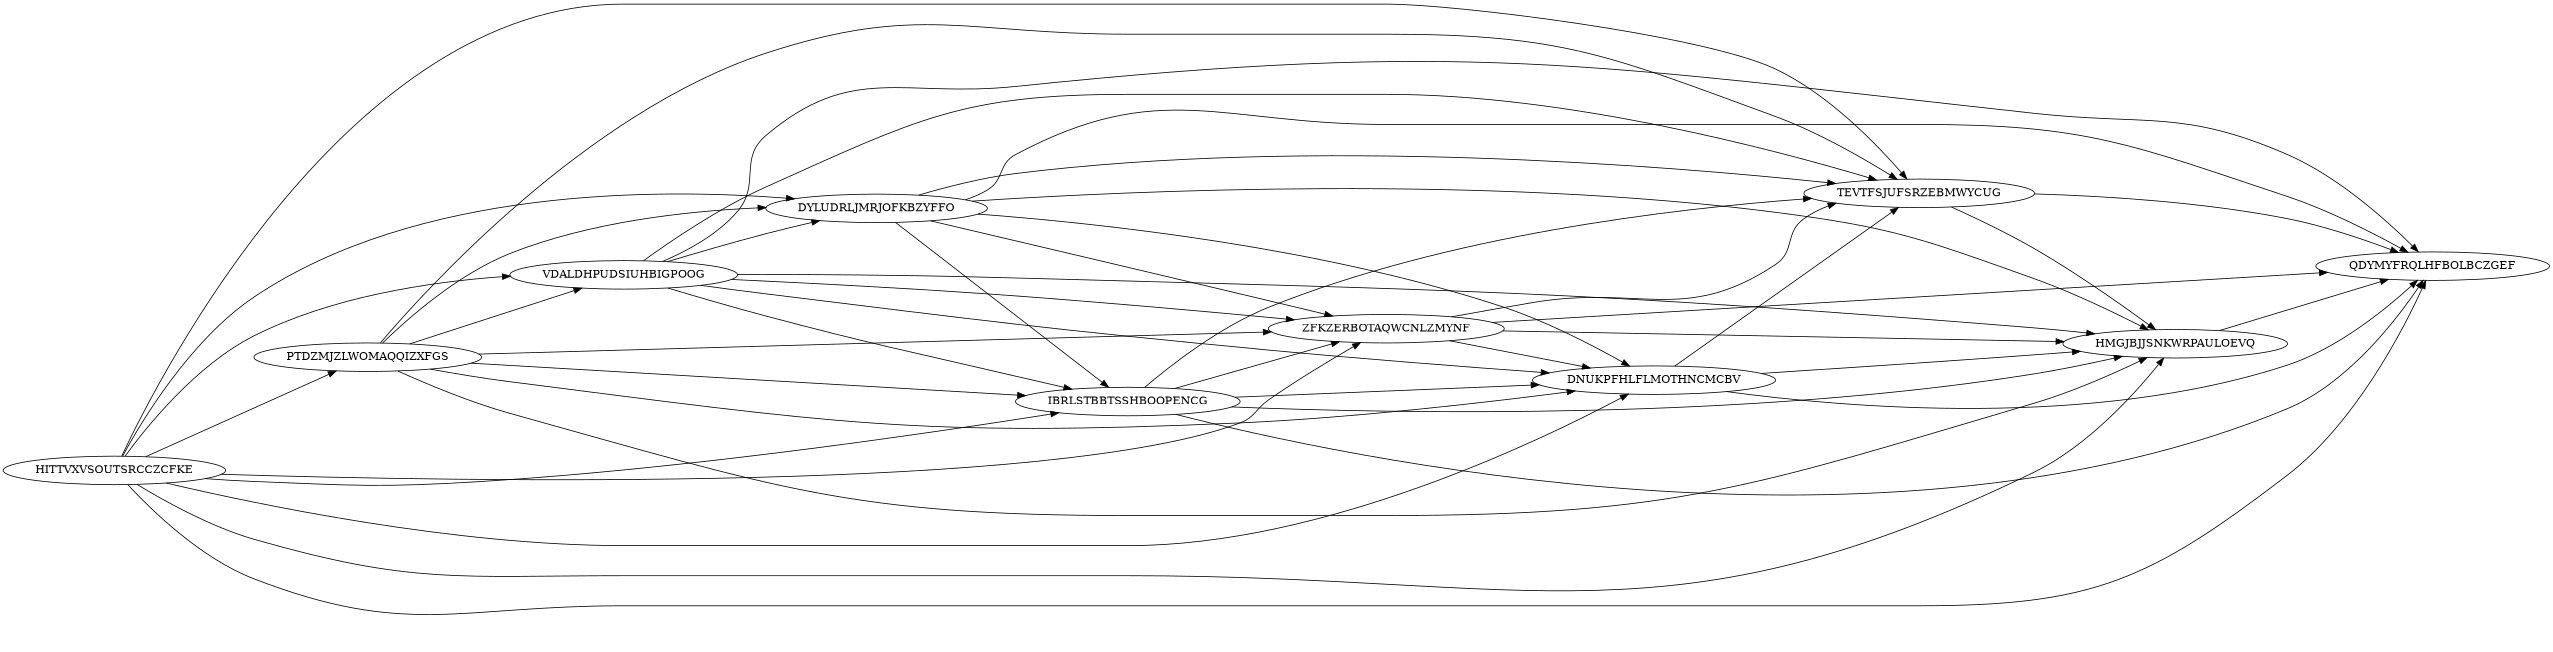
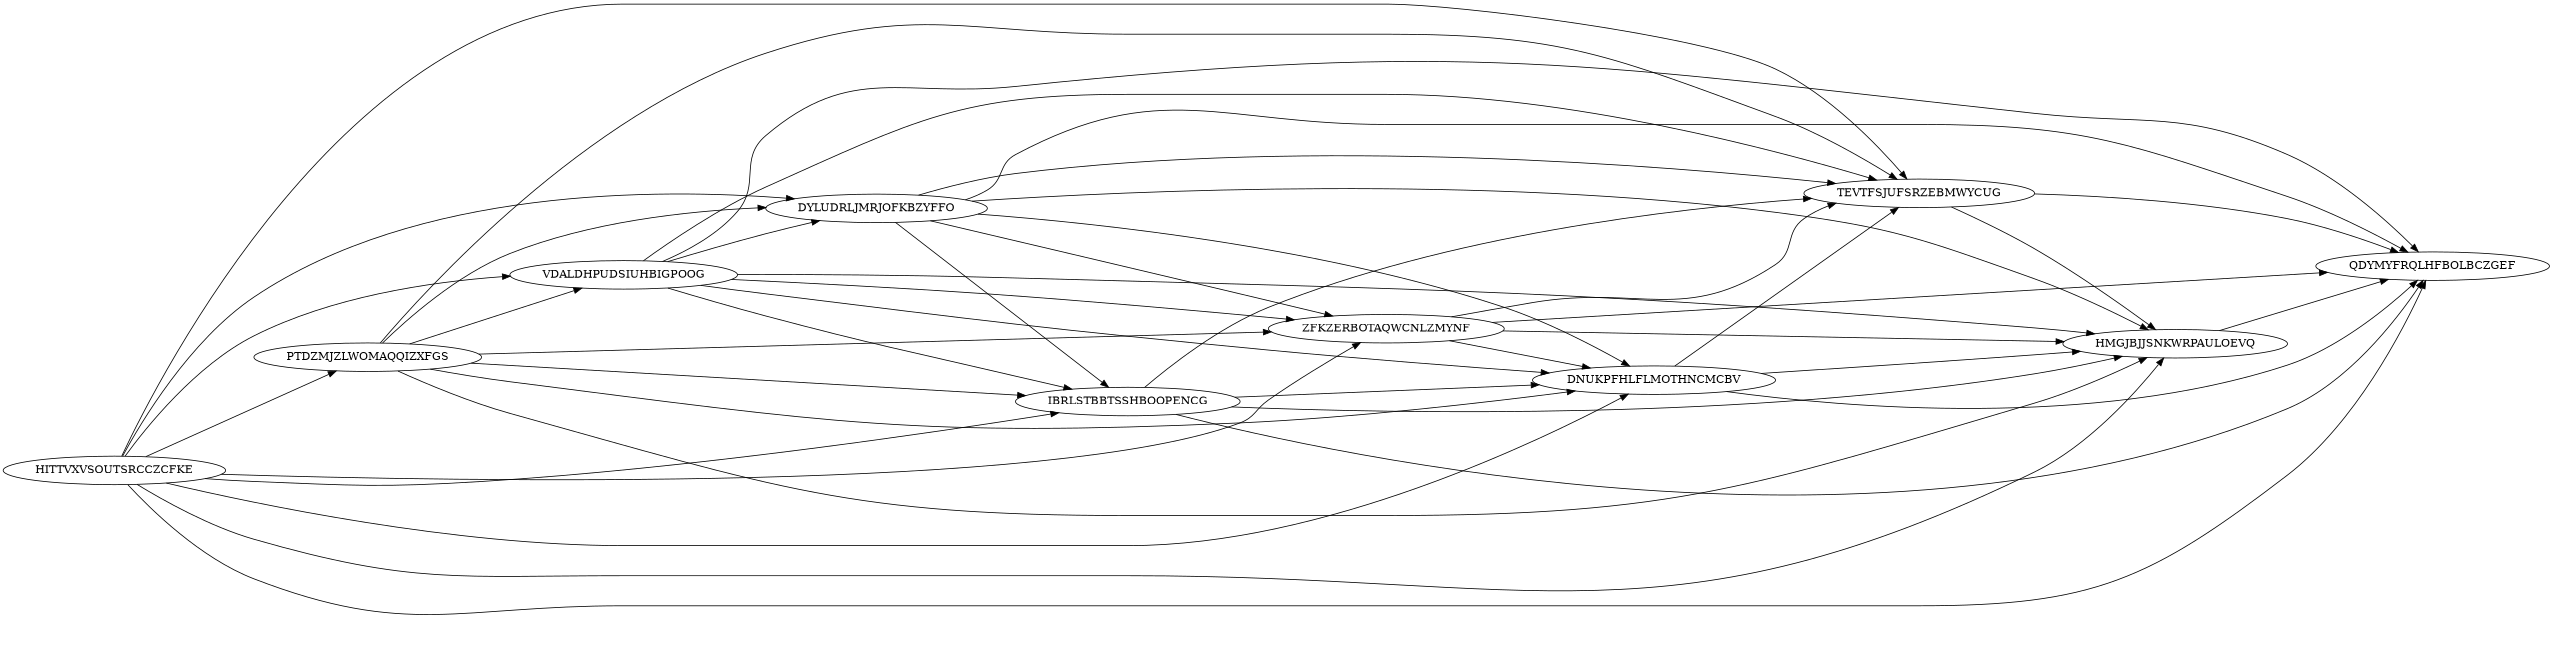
(1253, 366) -> none
